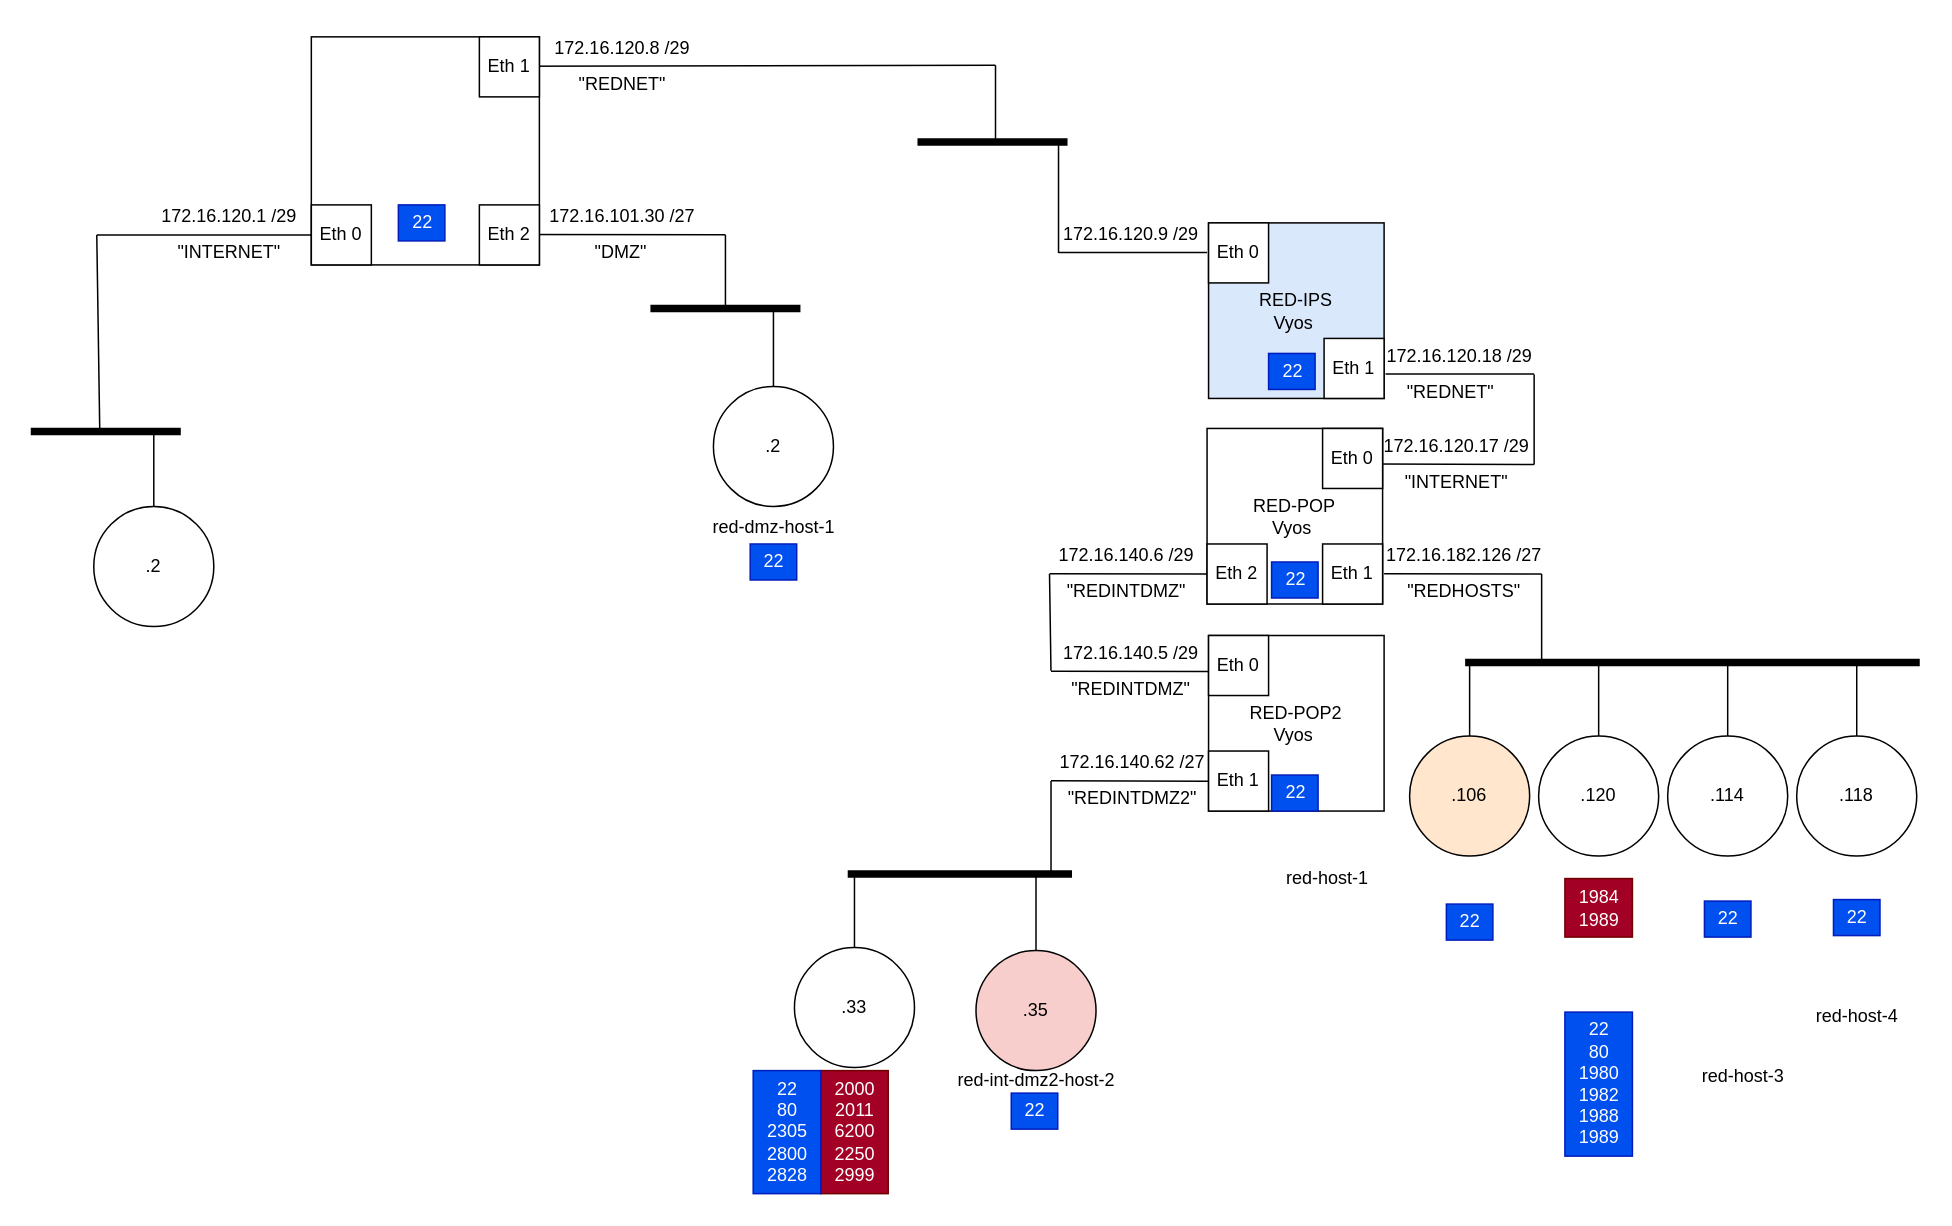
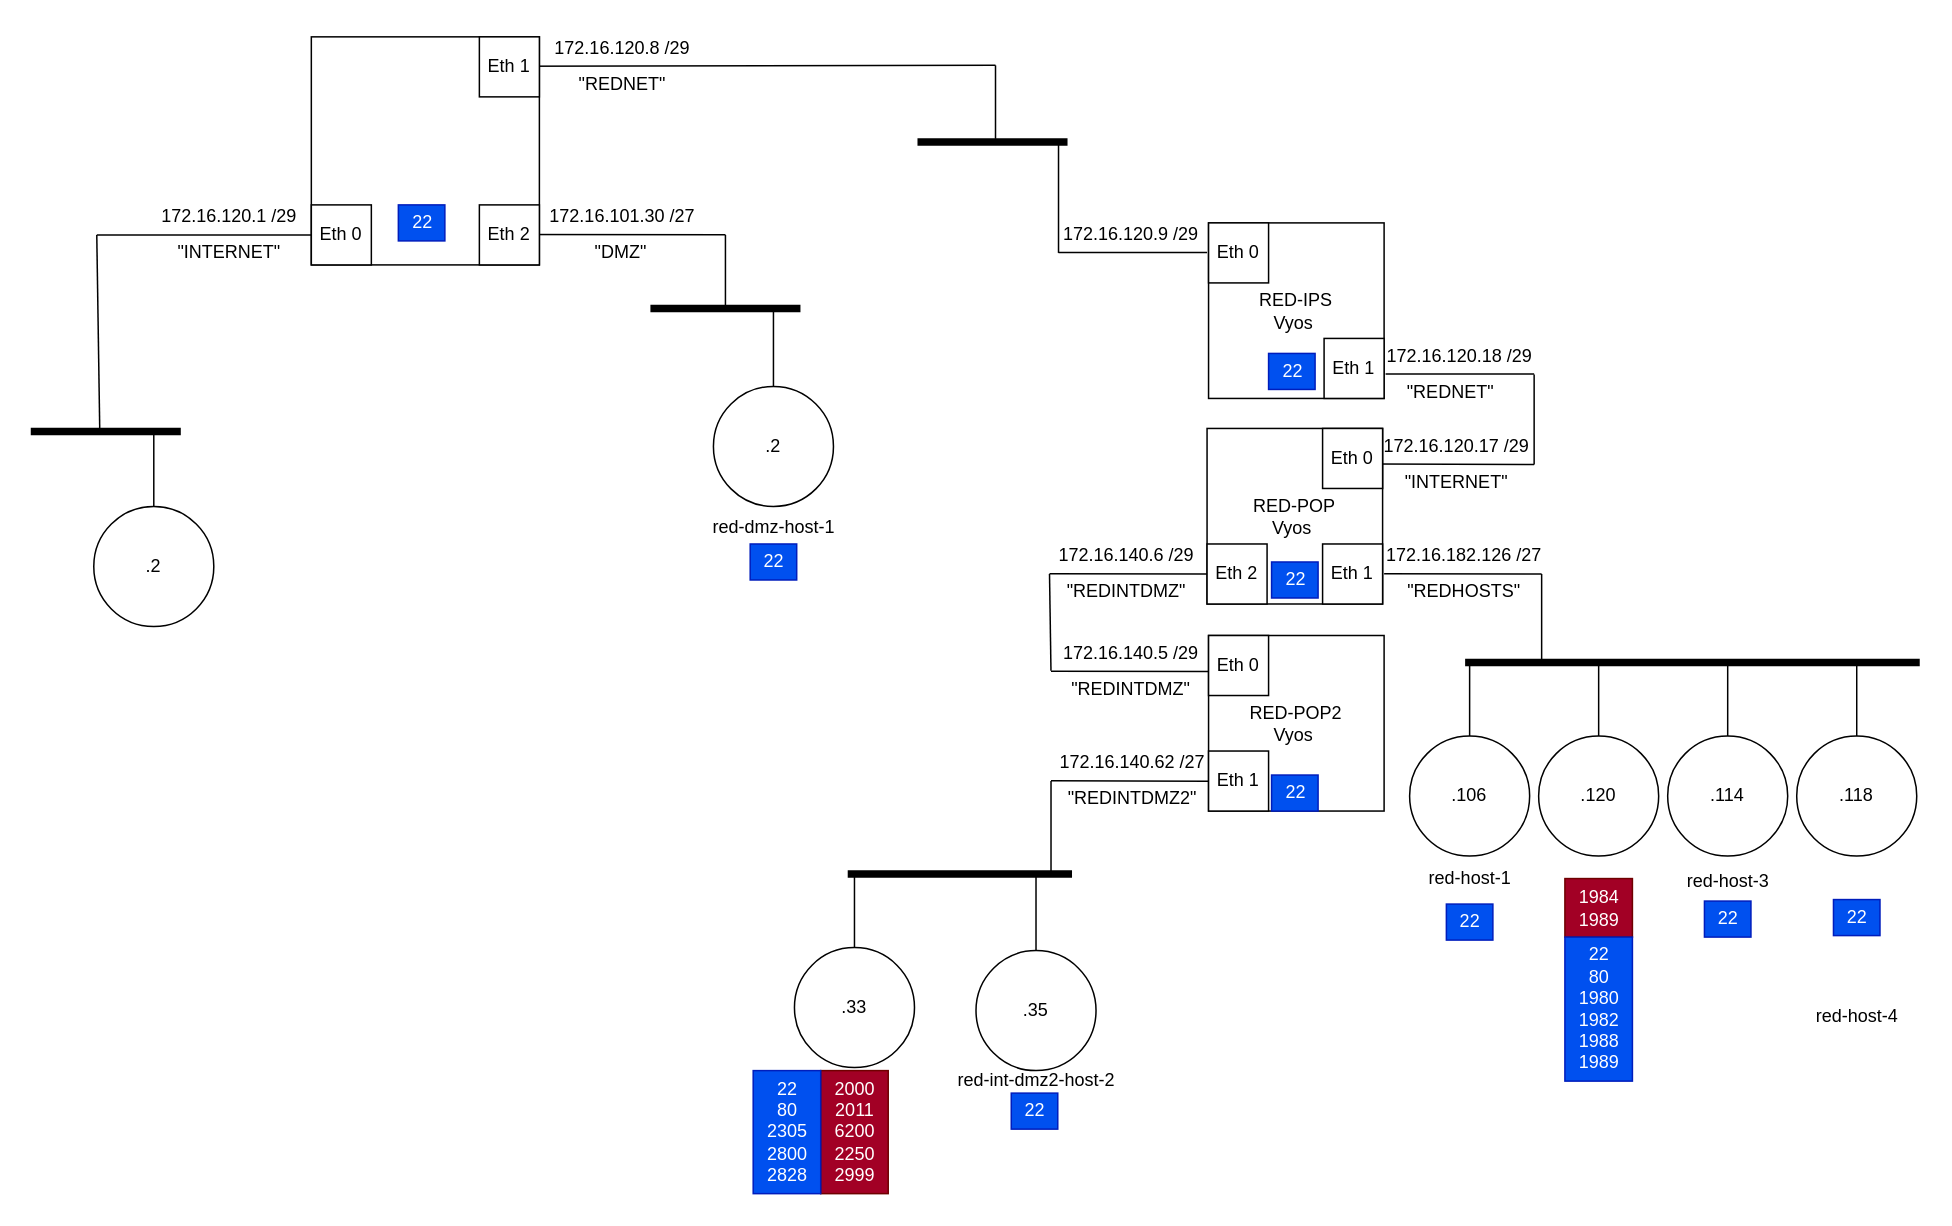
(1296, 311) -> (1296, 311)
(1469, 796) -> (1469, 796)
(1327, 878) -> (1469, 878)
(1036, 1010) -> (1036, 1010)
(1742, 1076) -> (1727, 881)
(1598, 1084) -> (1598, 1009)
